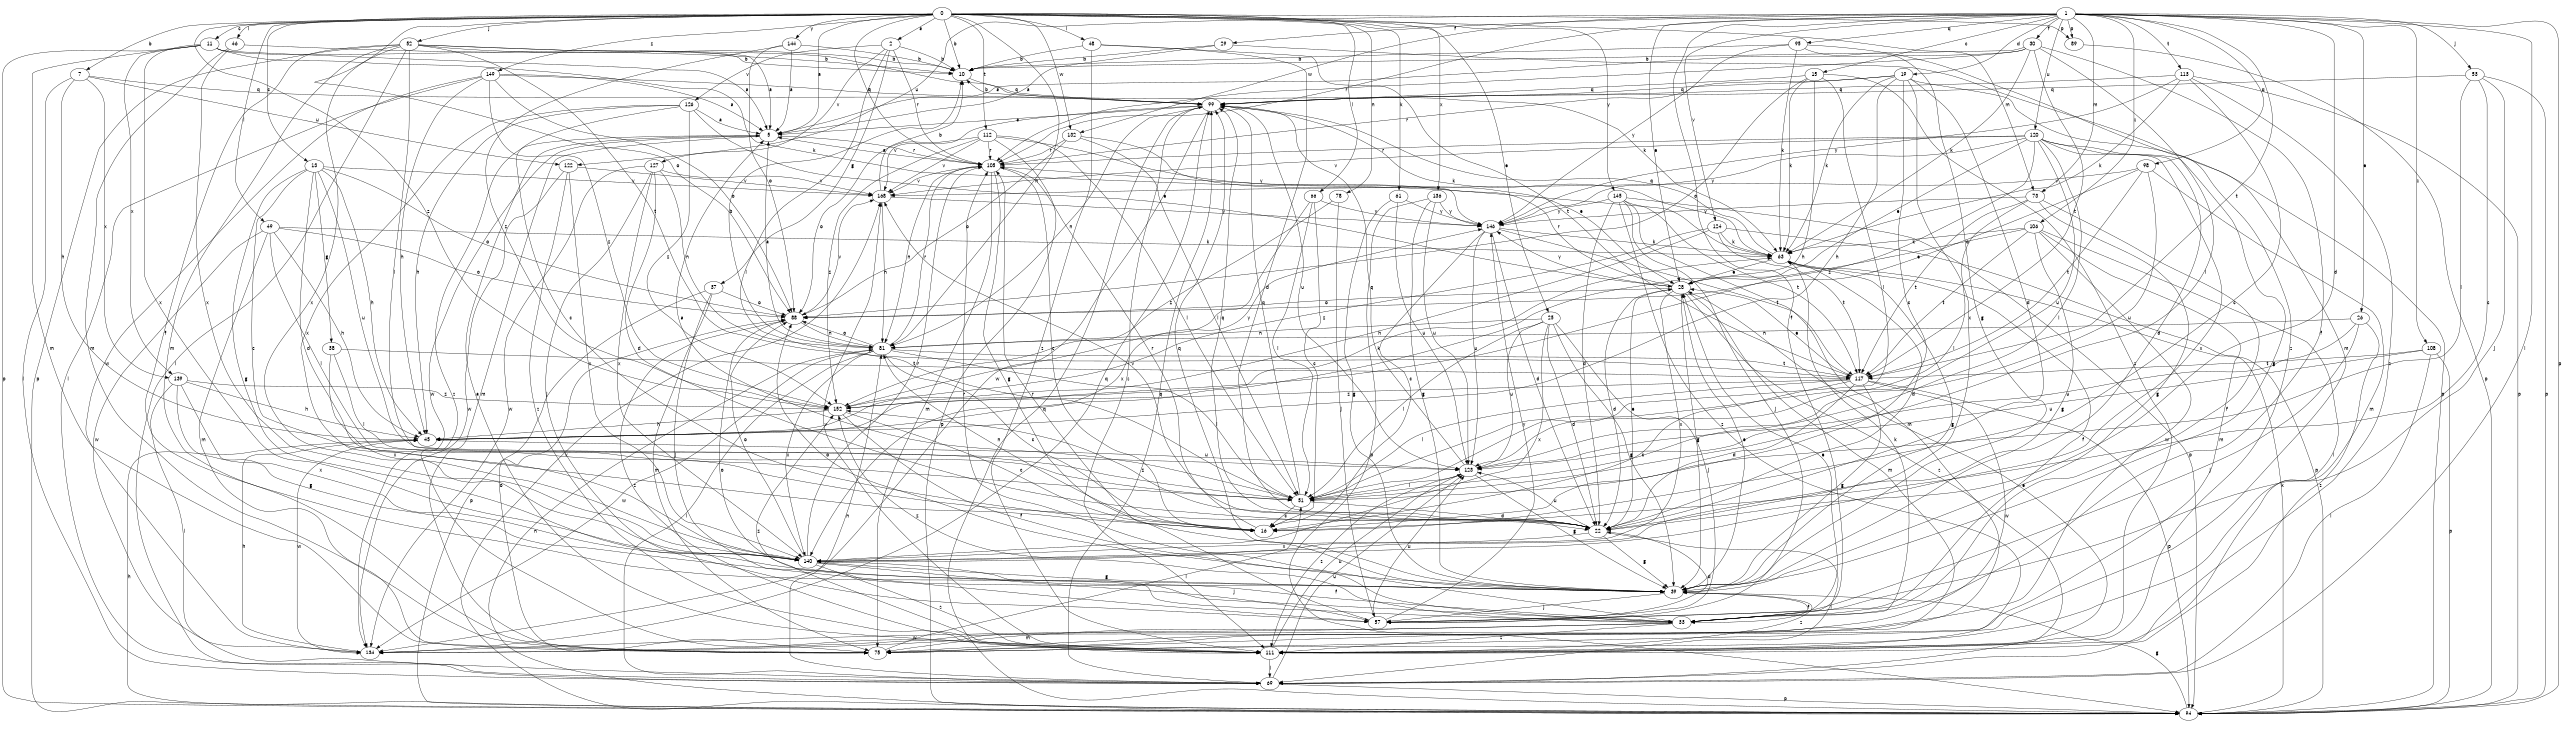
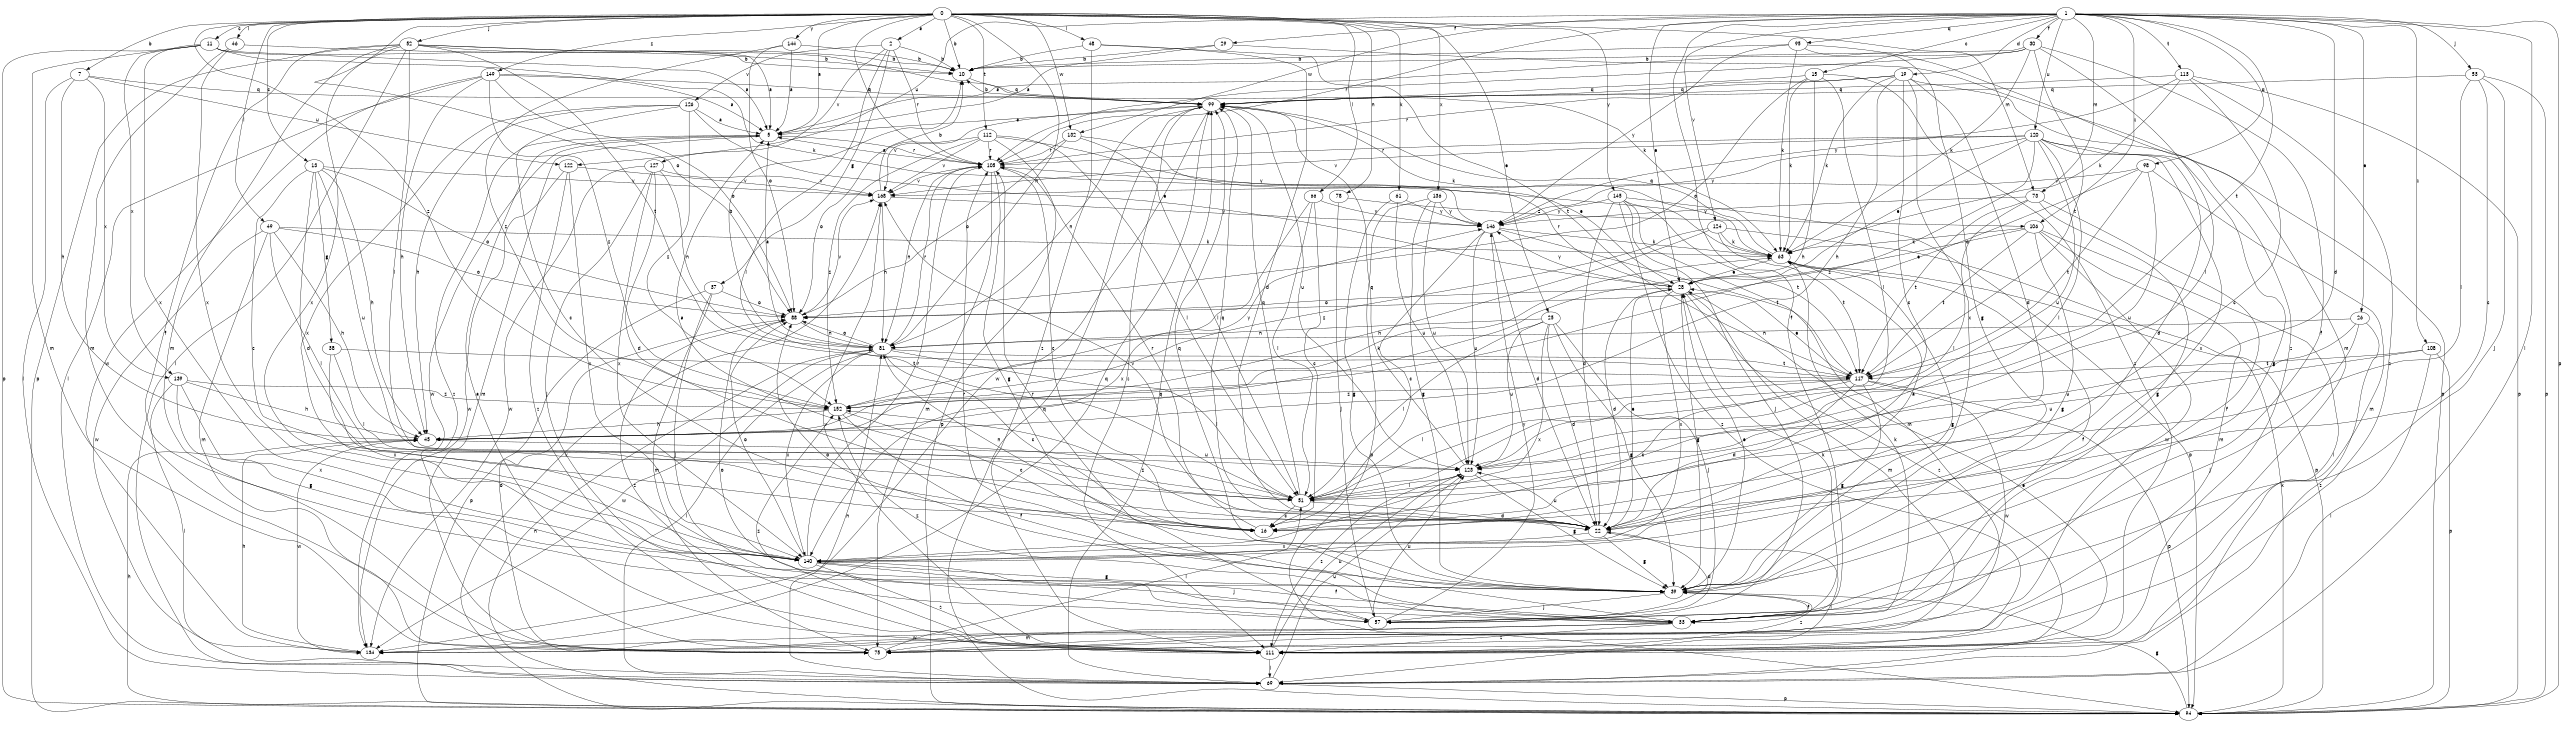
(2074, 44) -> none
(1140, 322) -> (1718, 220)
(1913, 394) -> (1913, 394)
(1823, 455) -> (1823, 455)
(761, 563) -> none
